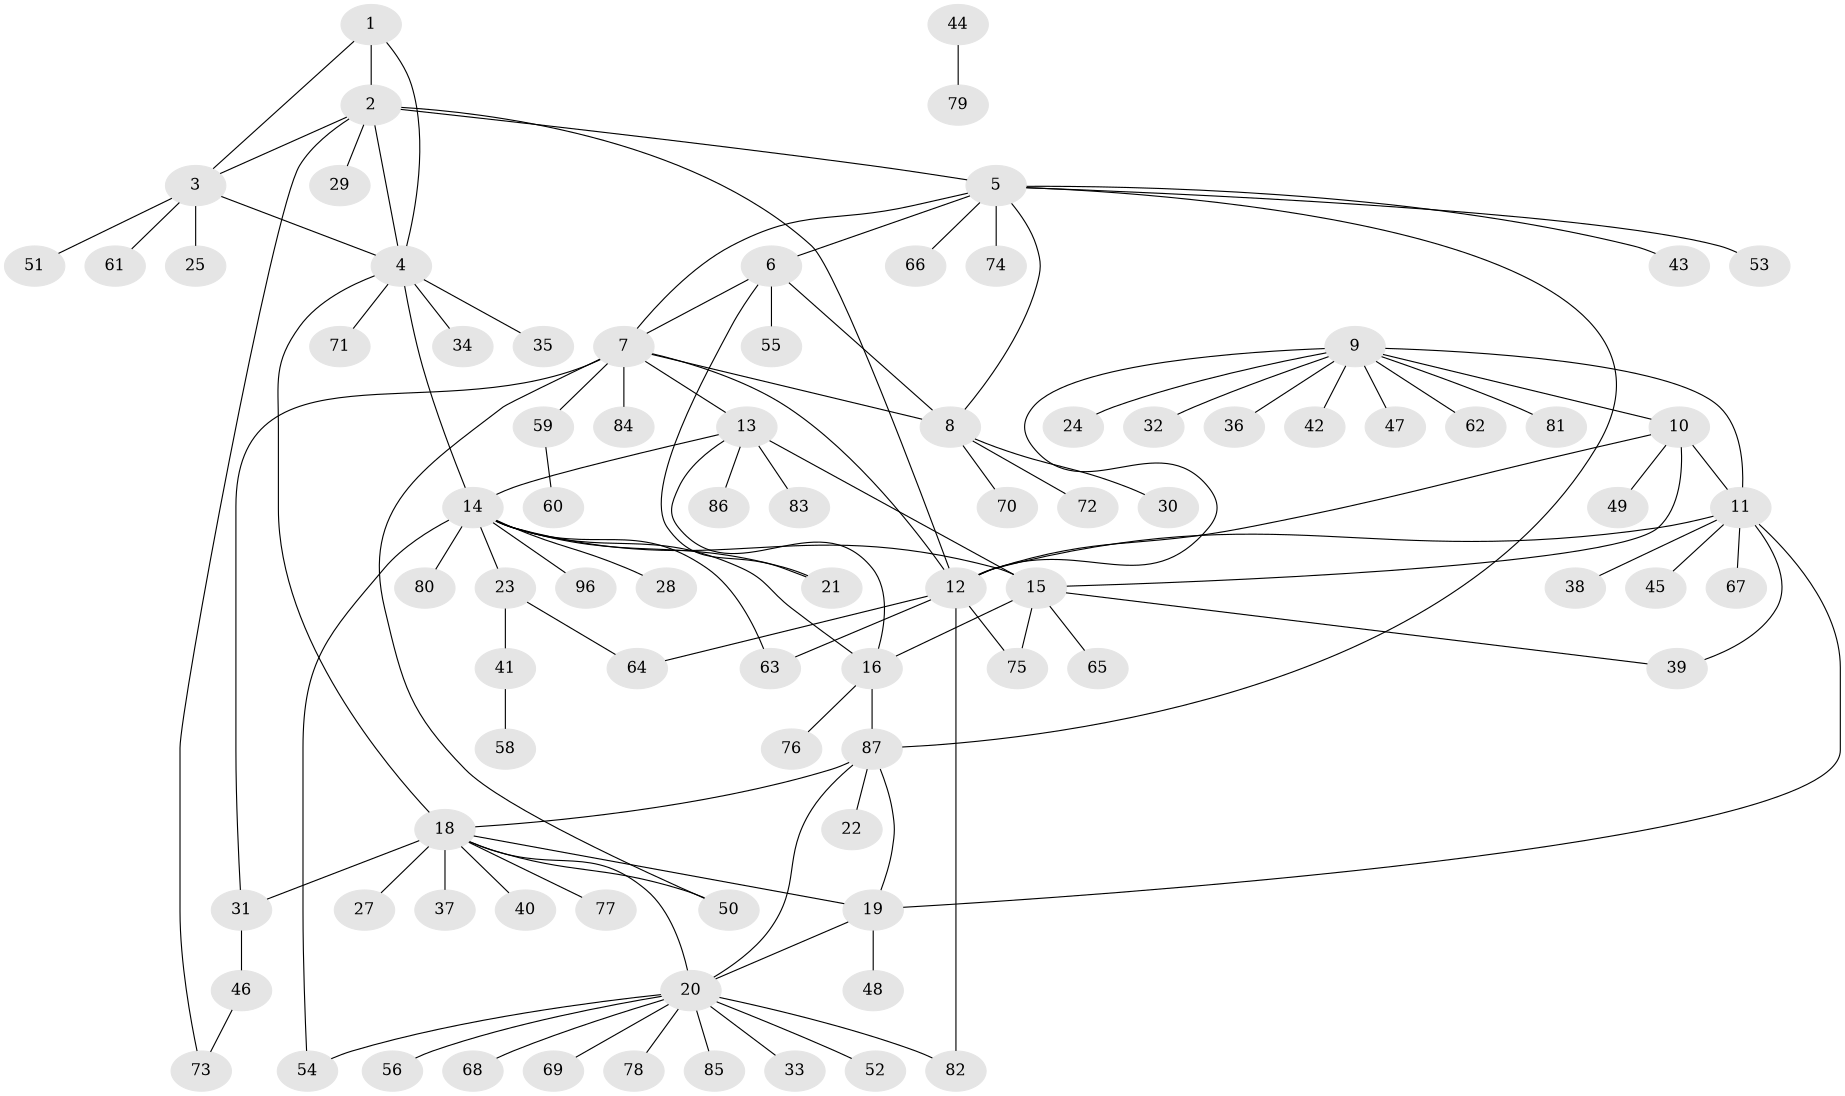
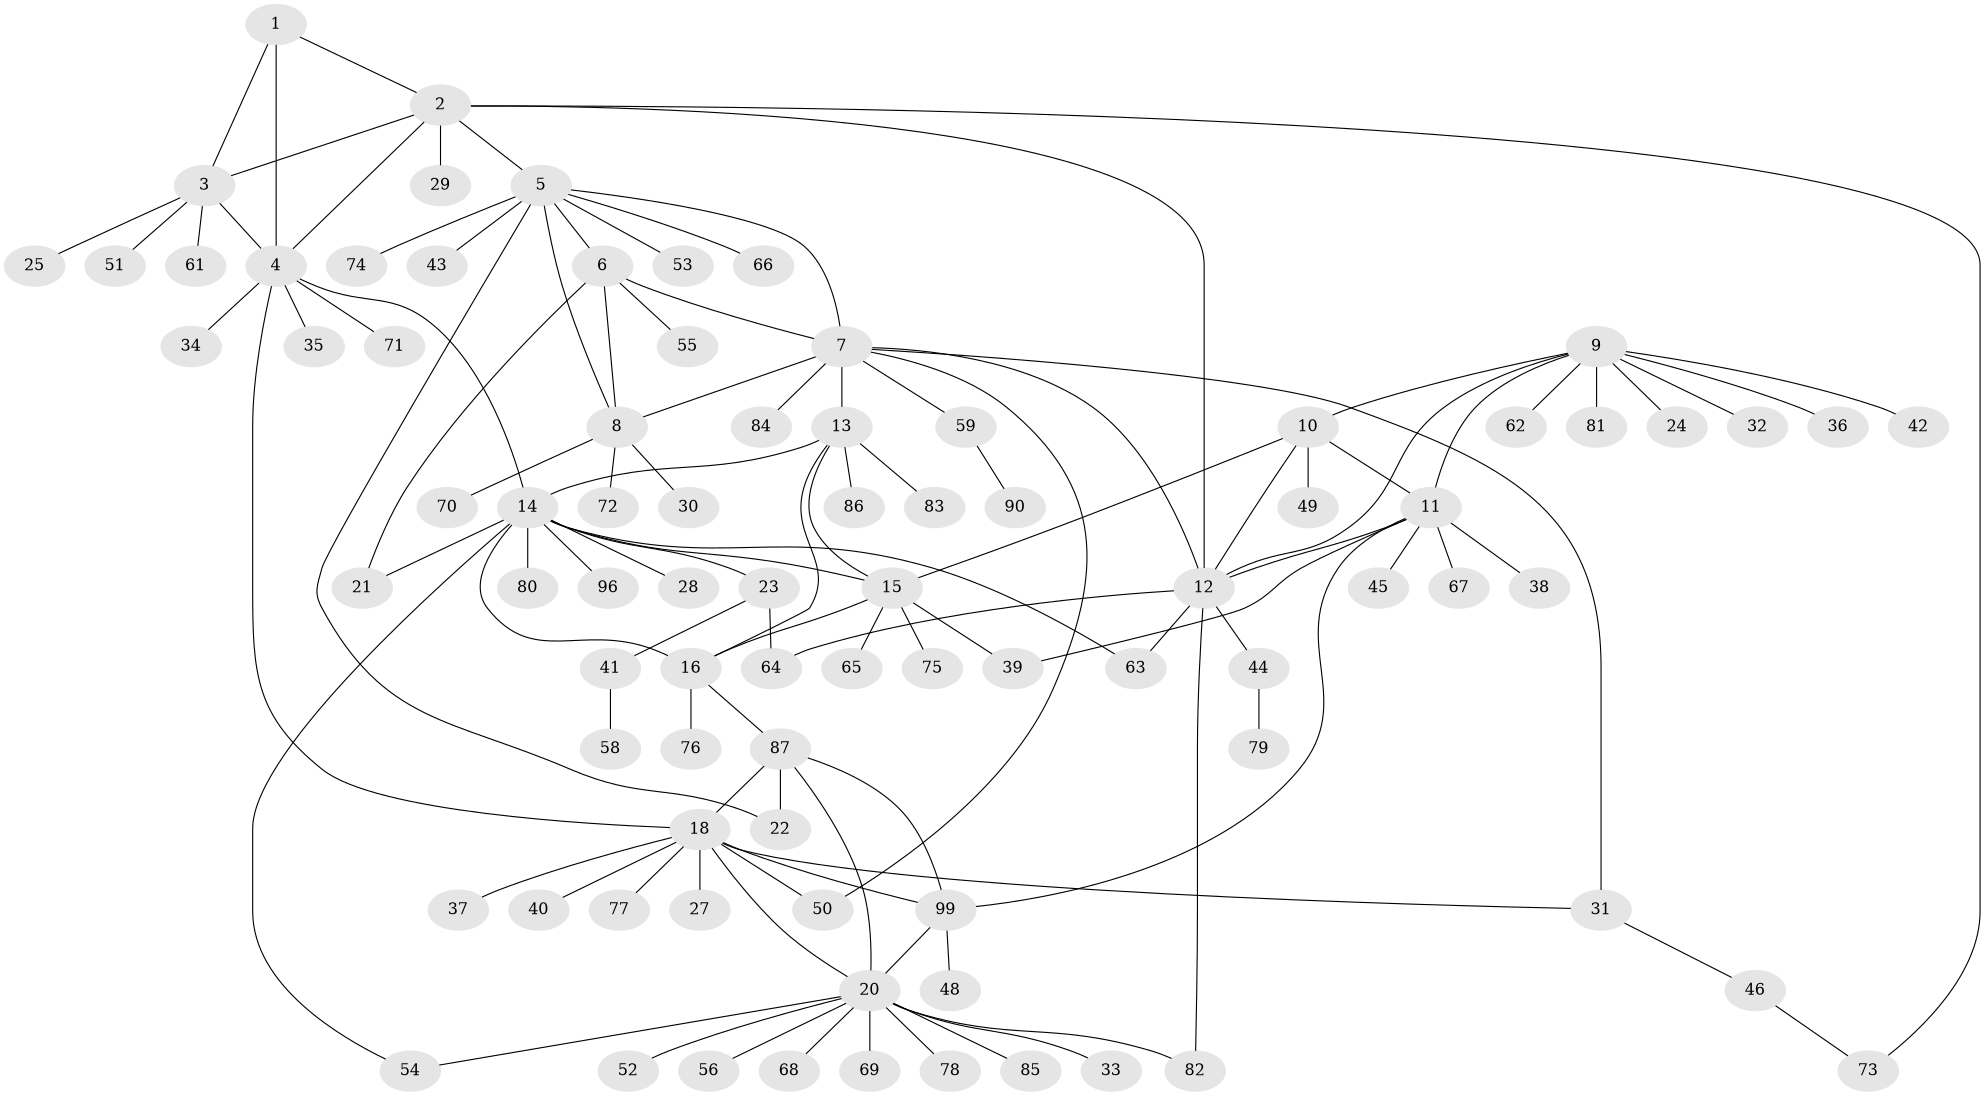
(1395, 427) -> none
(1577, 471) -> (332, 624)
(553, 508) -> (1015, 508)
(987, 628) -> (1232, 628)
(873, 910) -> (946, 910)
